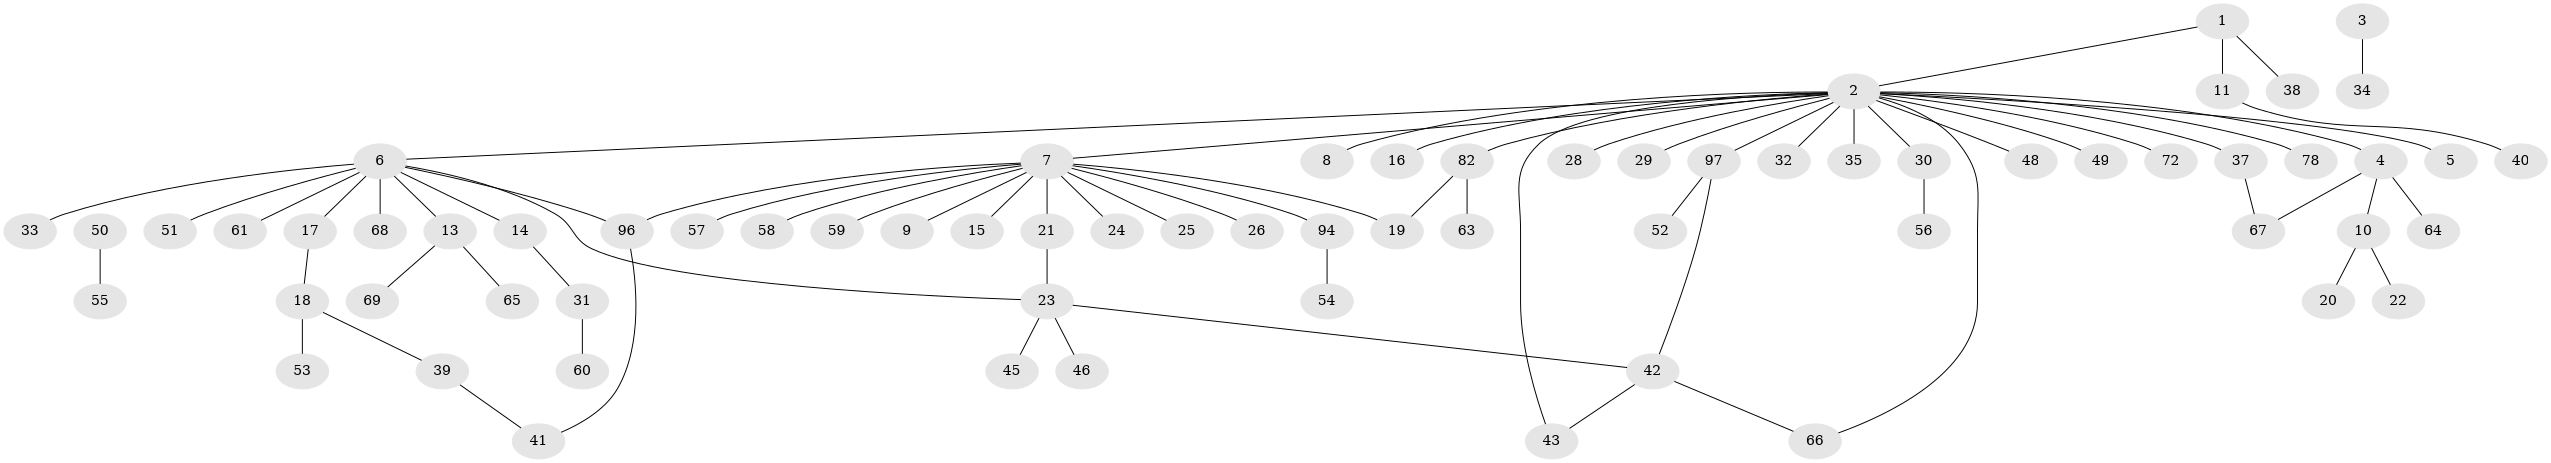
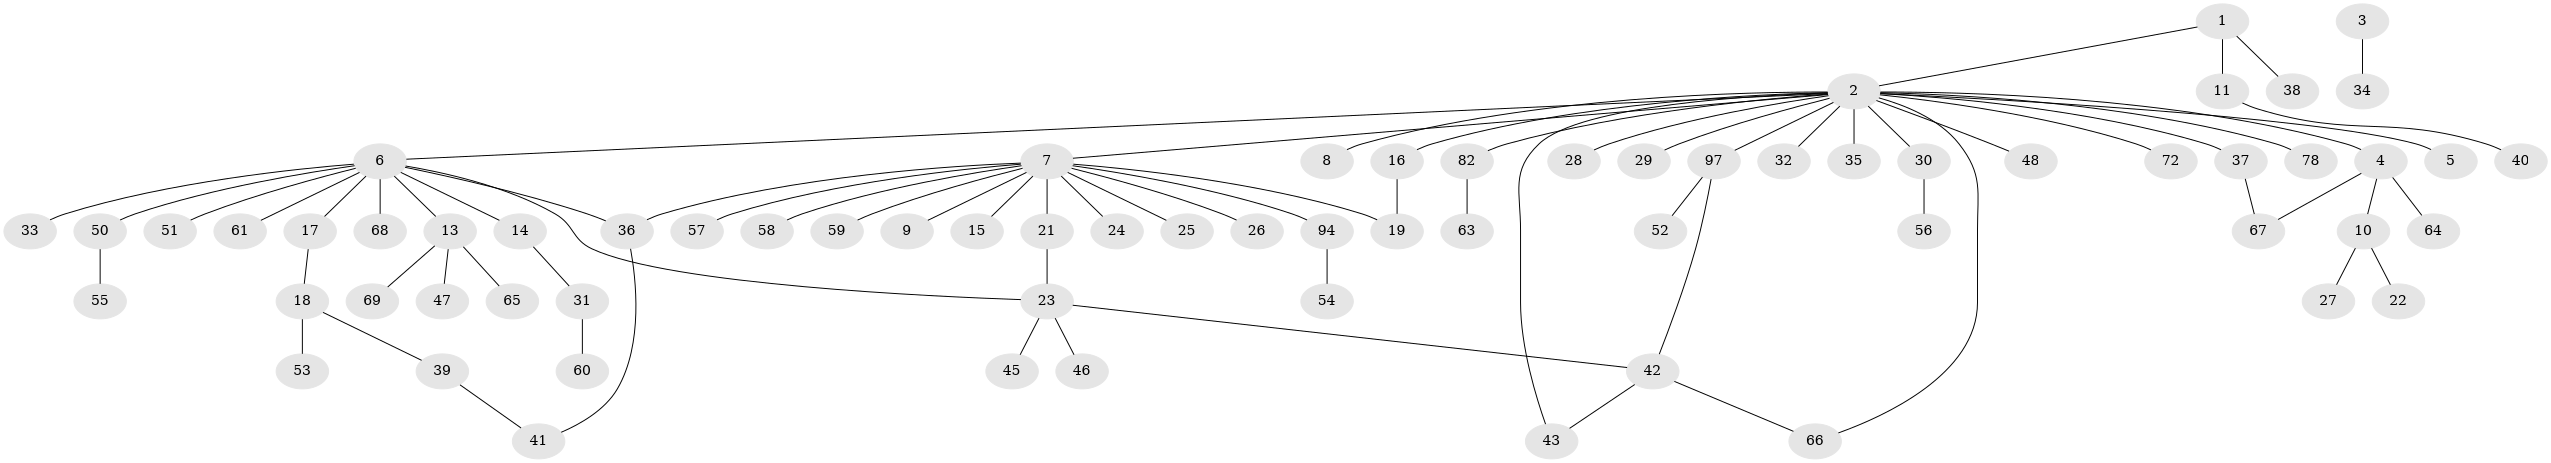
(2101, 161) -> none
none -> (236, 187)
(1432, 196) -> (1397, 196)
(627, 231) -> (627, 231)
none -> (442, 301)
(2328, 301) -> (2328, 301)
